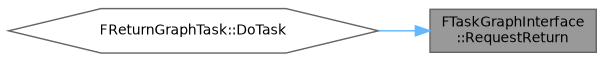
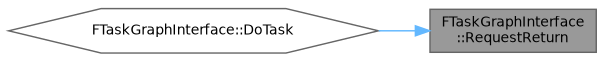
(194, 31) -> (194, 31)
